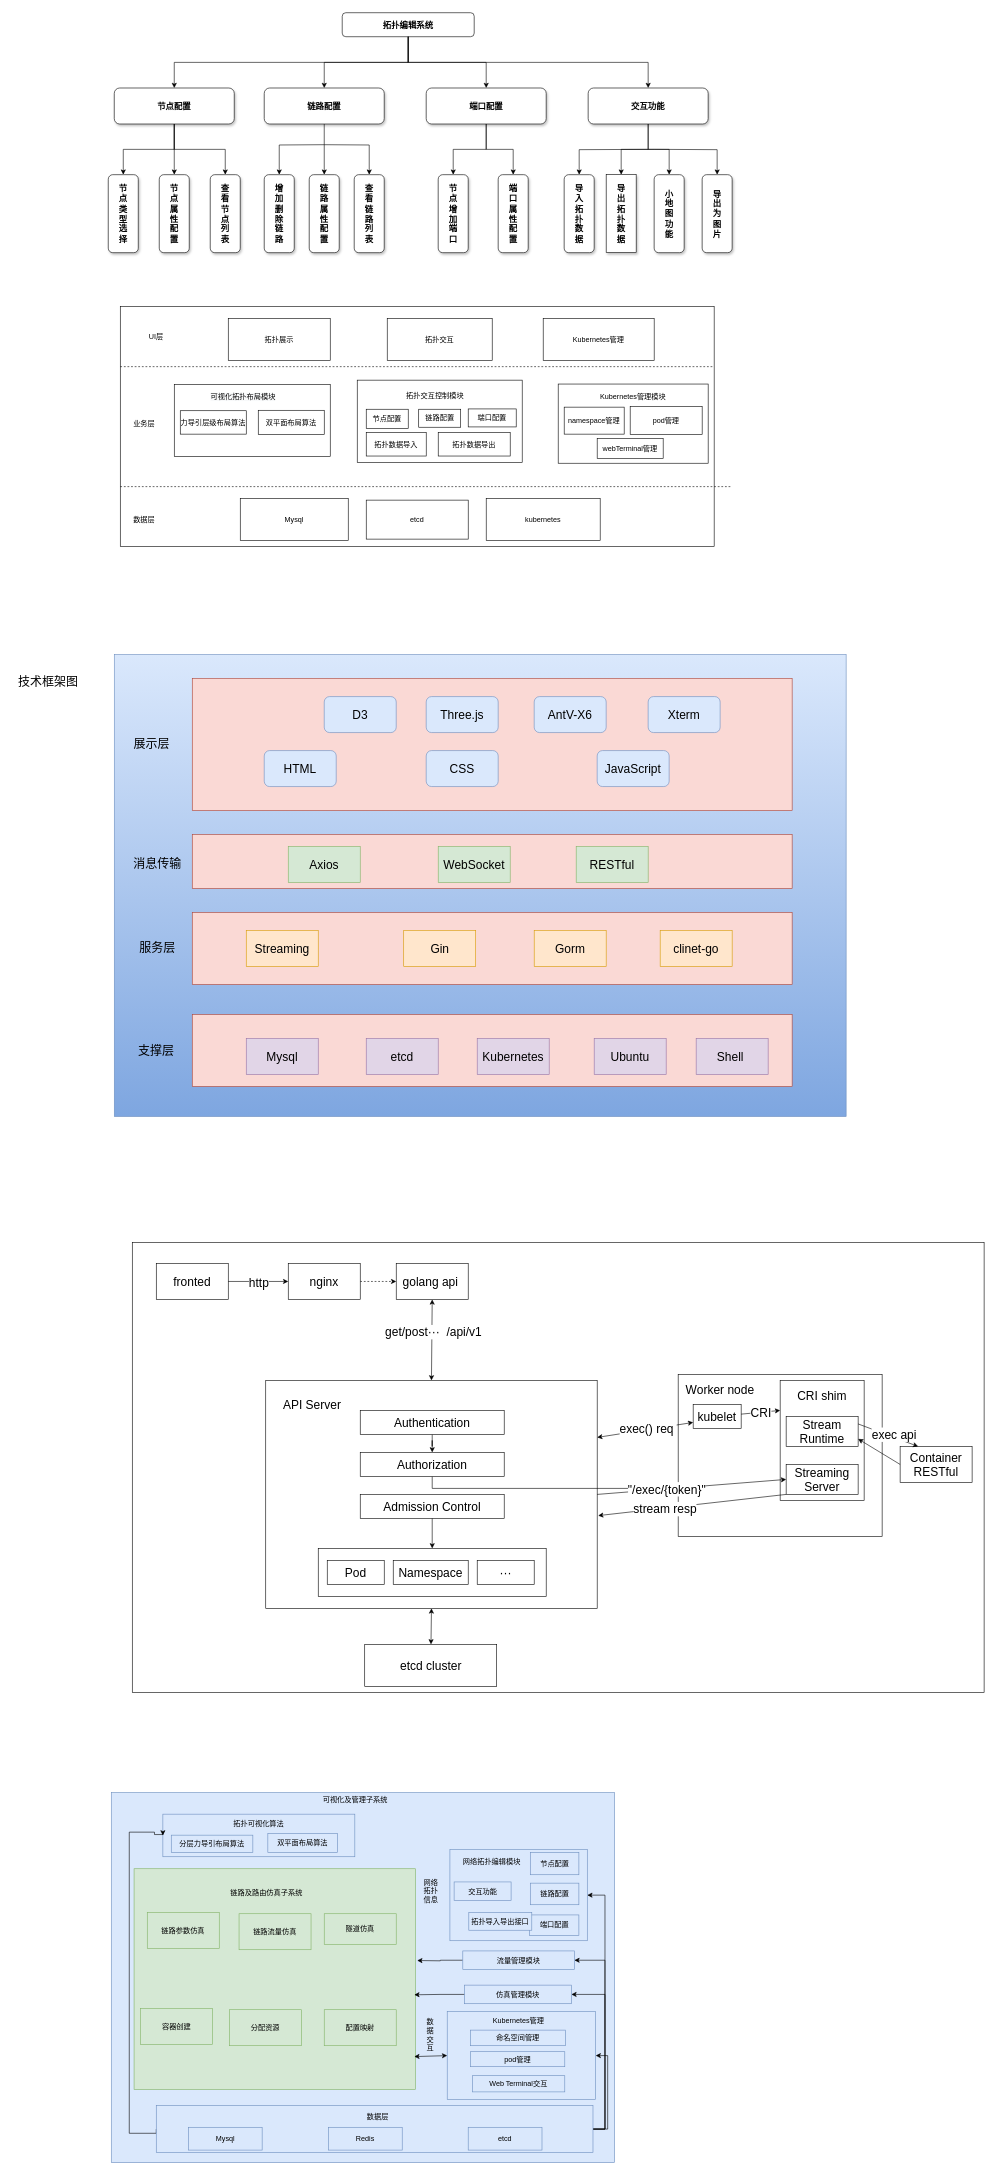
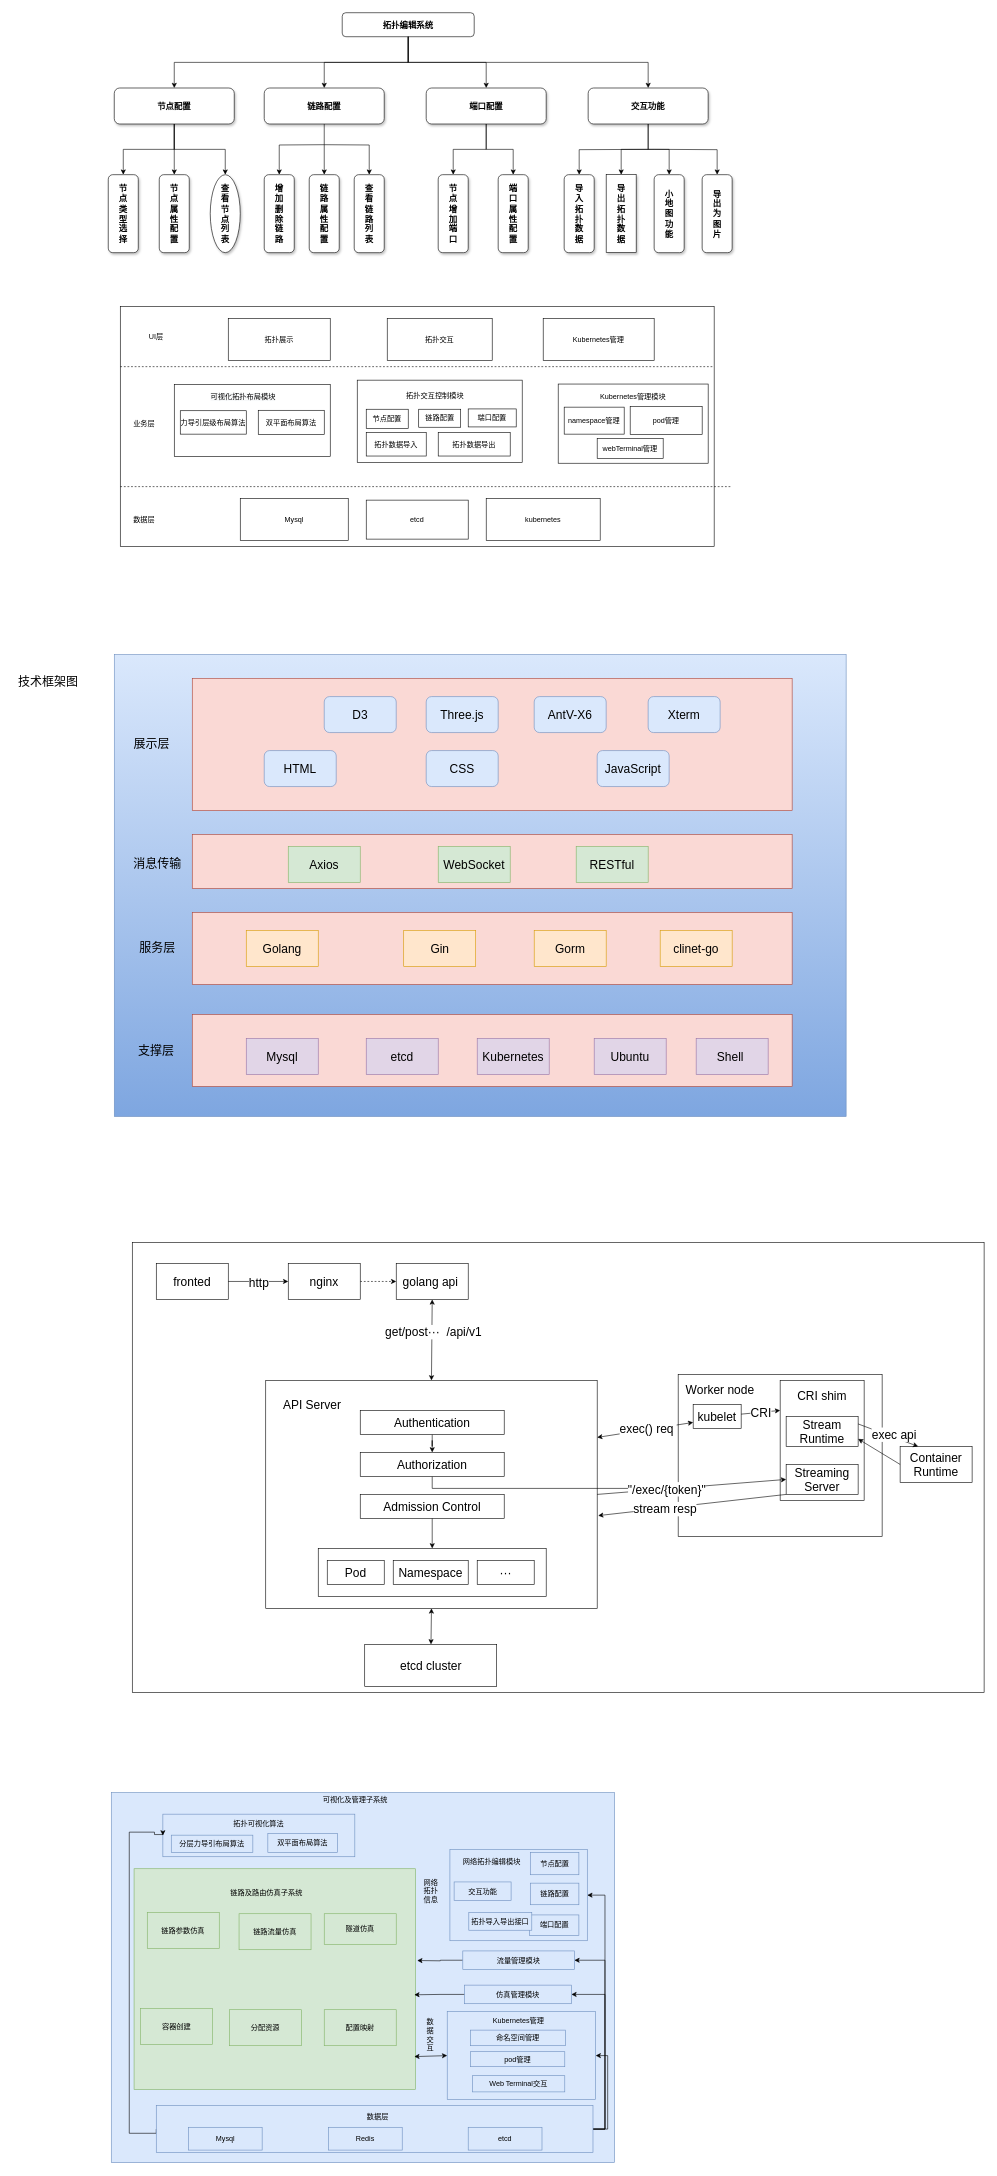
(225, 213) -> (225, 213)
(282, 948) -> (282, 948)
(936, 1464) -> (936, 1464)
